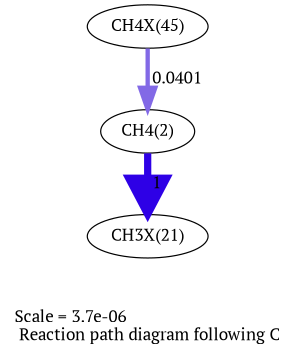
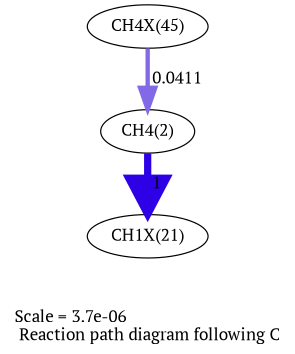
(175, 79) -> (175, 79)
(148, 236) -> (148, 236)
